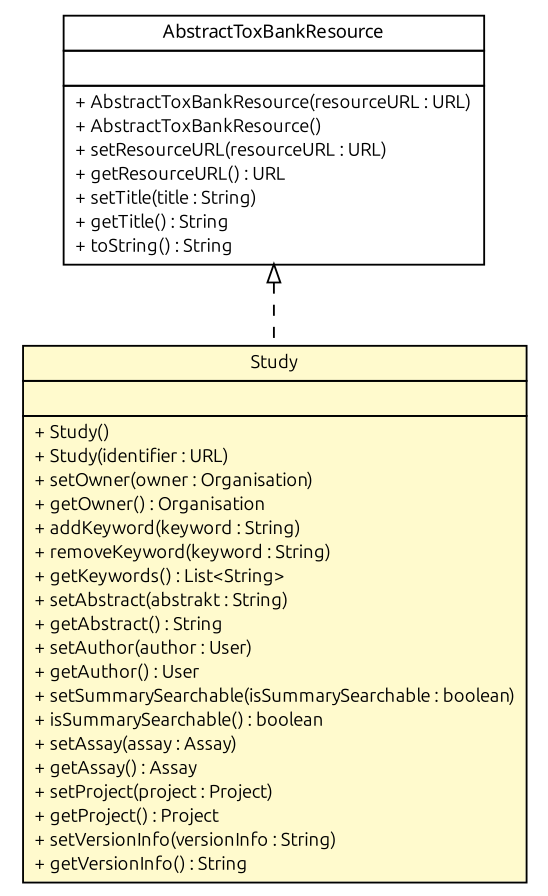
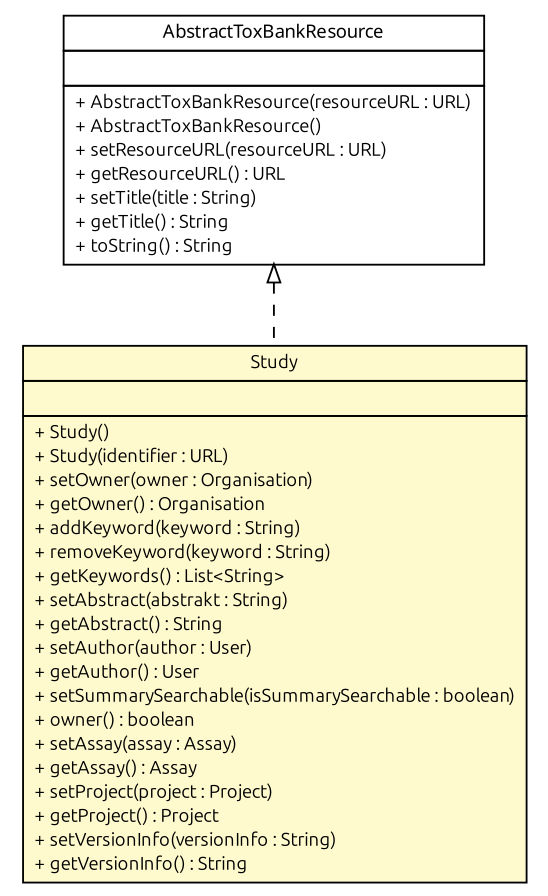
(180, 720) -> (115, 720)
